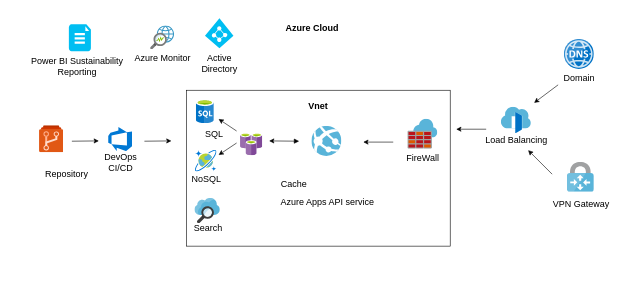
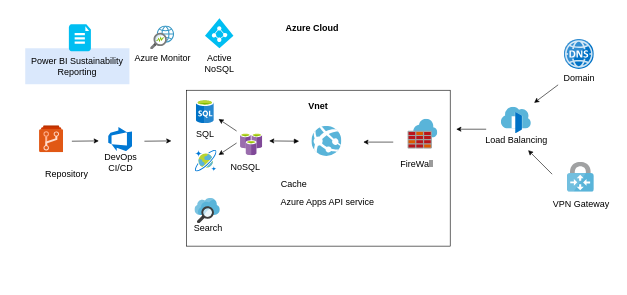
(220, 63) -> (220, 63)
(77, 66) -> (77, 66)
(214, 134) -> (205, 134)
(423, 158) -> (417, 164)
(206, 179) -> (245, 167)
